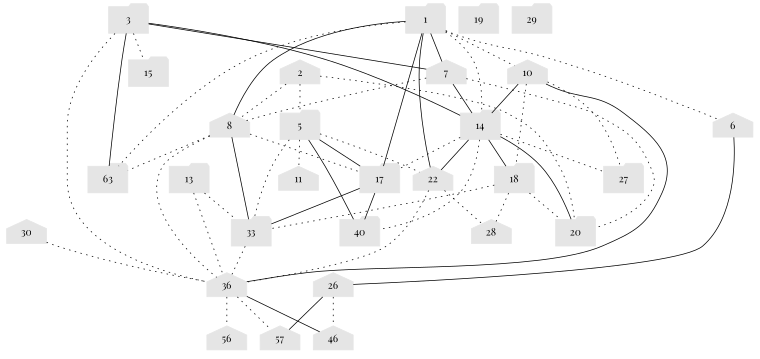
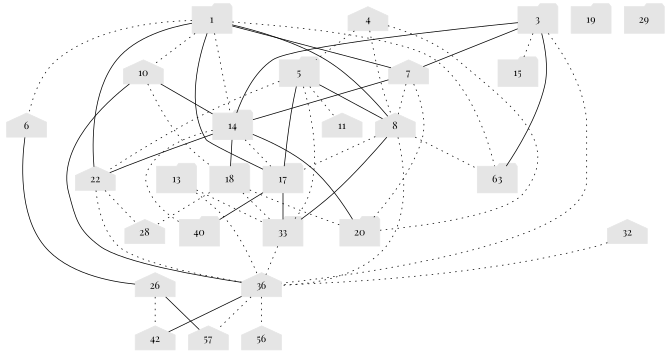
(300, 73) -> (368, 20)
(332, 179) -> (351, 102)
(624, 180) -> none
(27, 233) -> (627, 233)
(333, 339) -> (155, 339)
